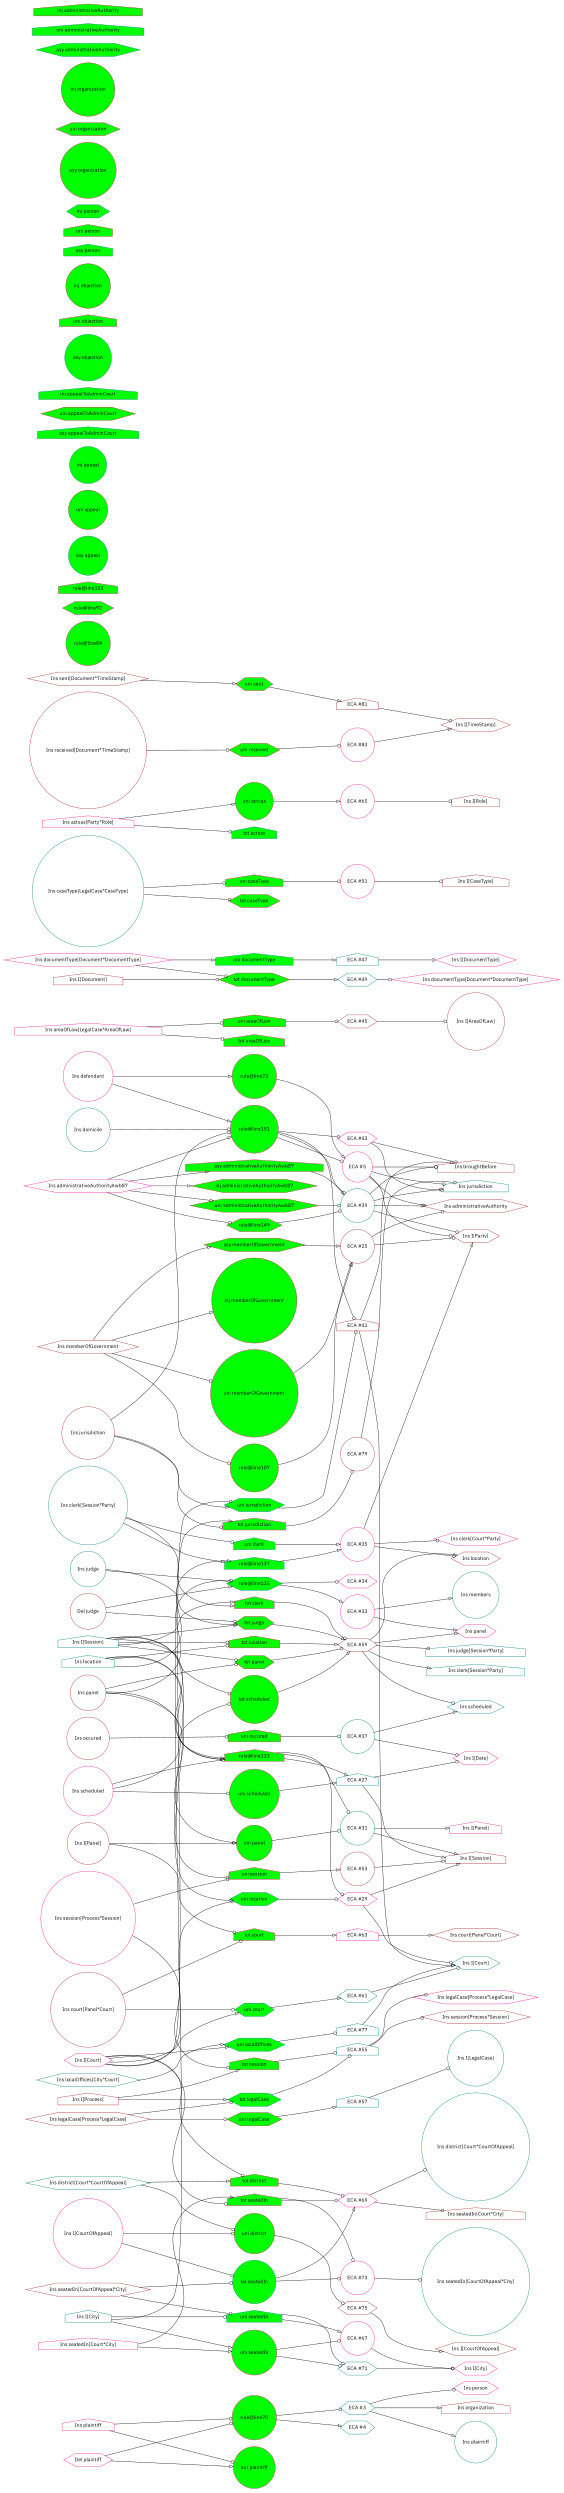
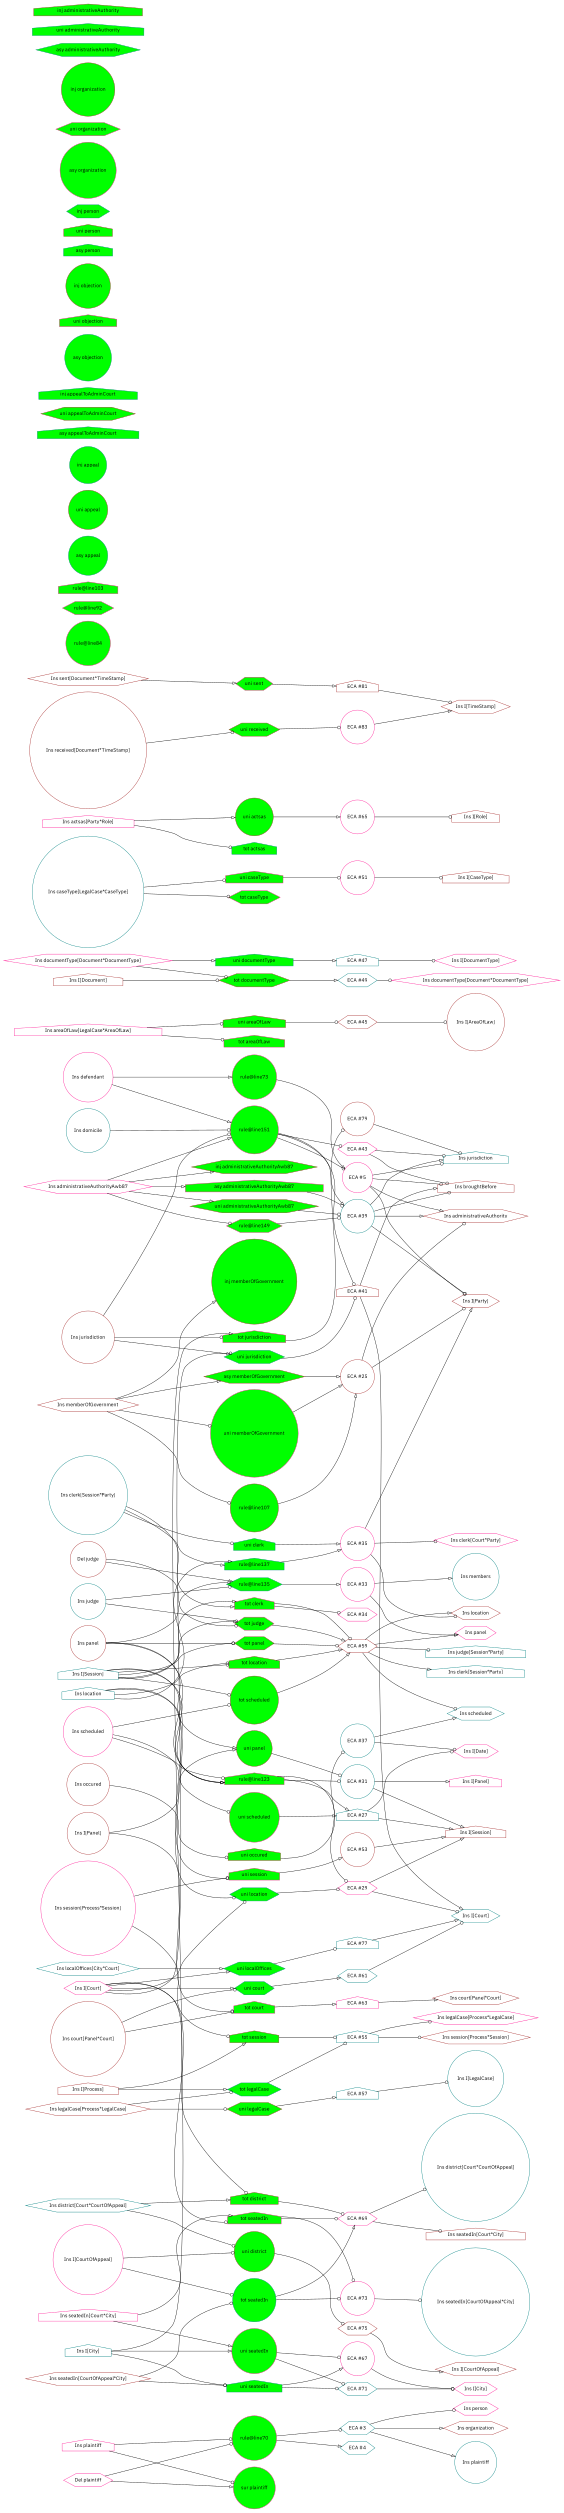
(308, 1582) -> (300, 1609)
(476, 2408) -> (476, 2428)
